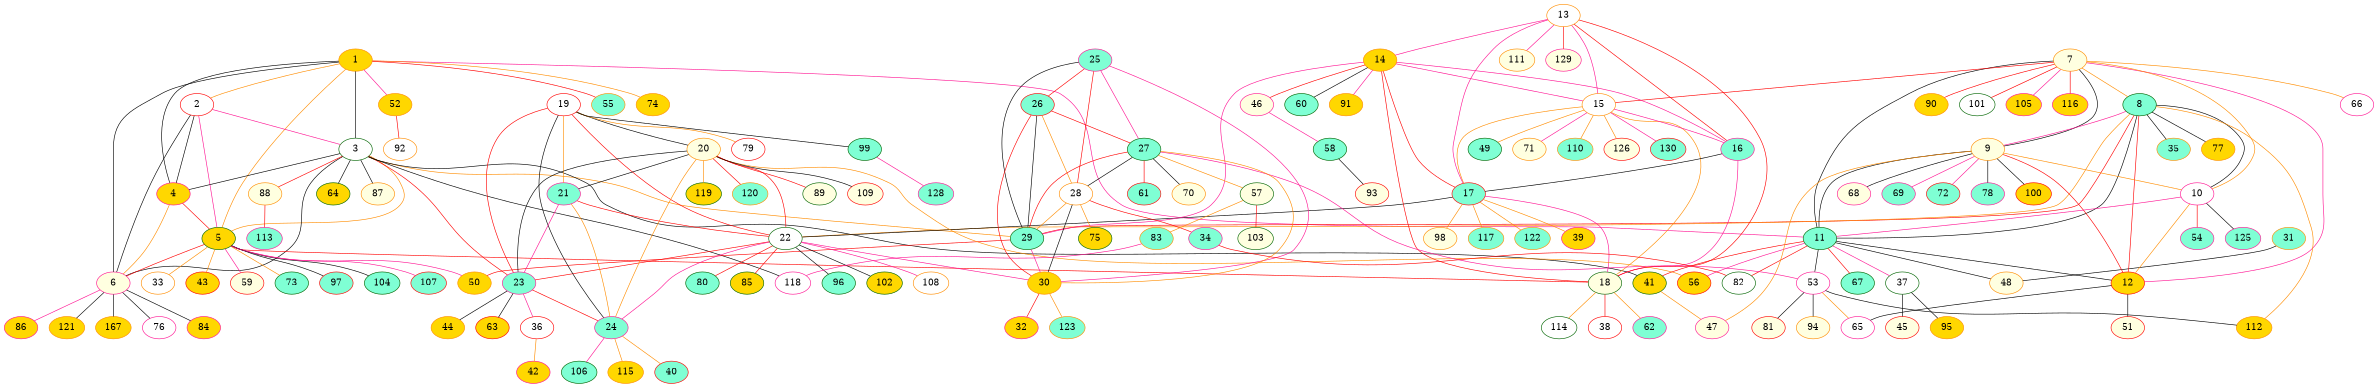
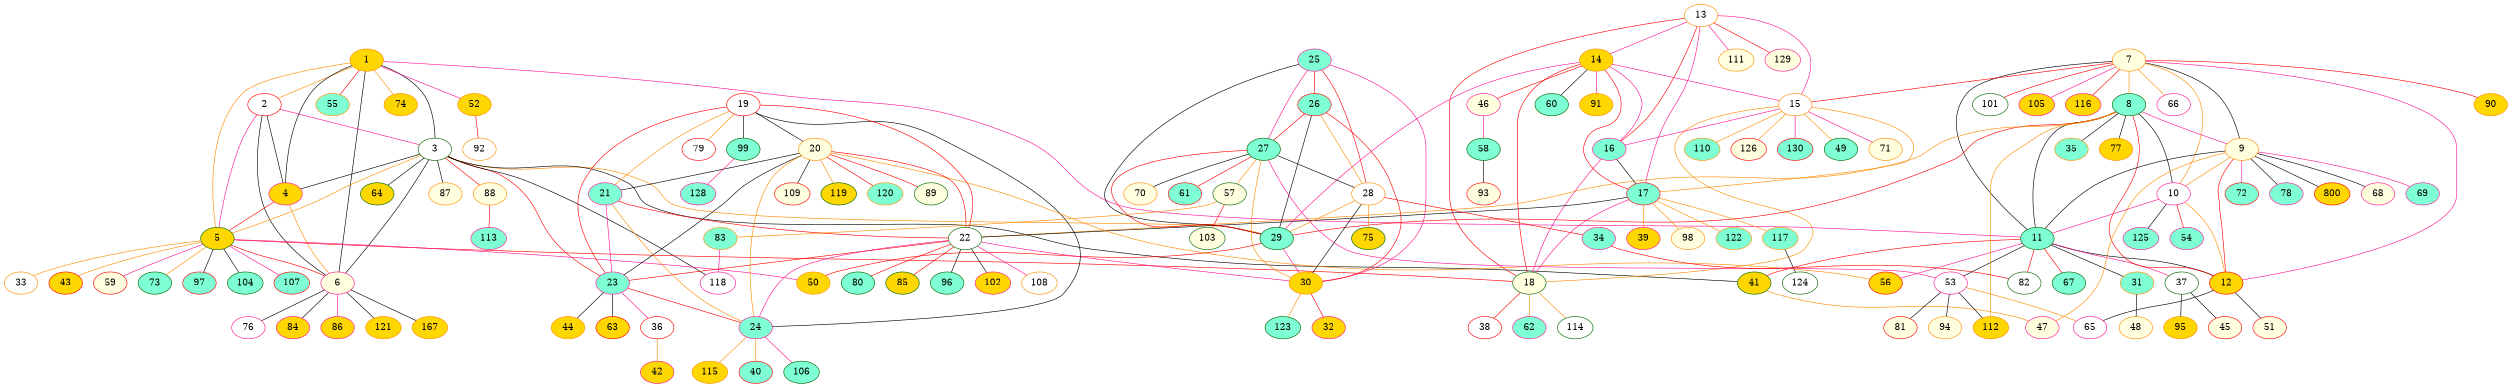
(2034, 194) -> (2332, 194)
(1913, 261) -> (2087, 261)
(885, 283) -> (993, 283)
none -> (1800, 283)
(1067, 328) -> (1283, 328)
